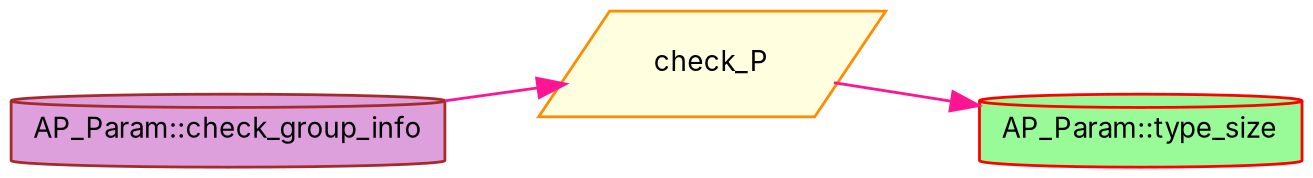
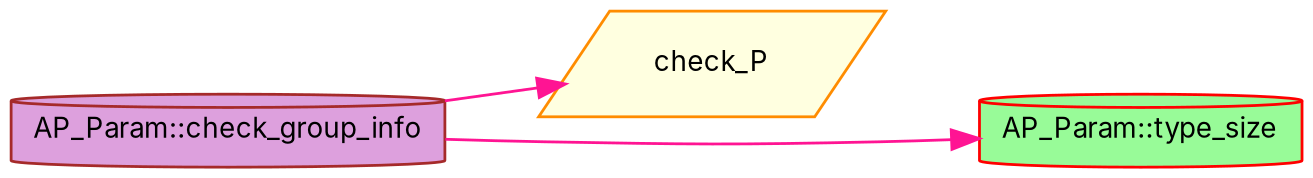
(892, 92) -> (698, 144)
